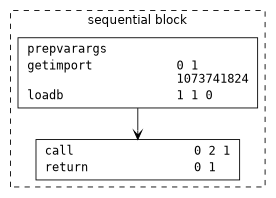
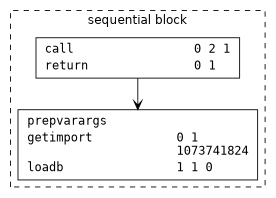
(138, 119) -> (138, 89)
